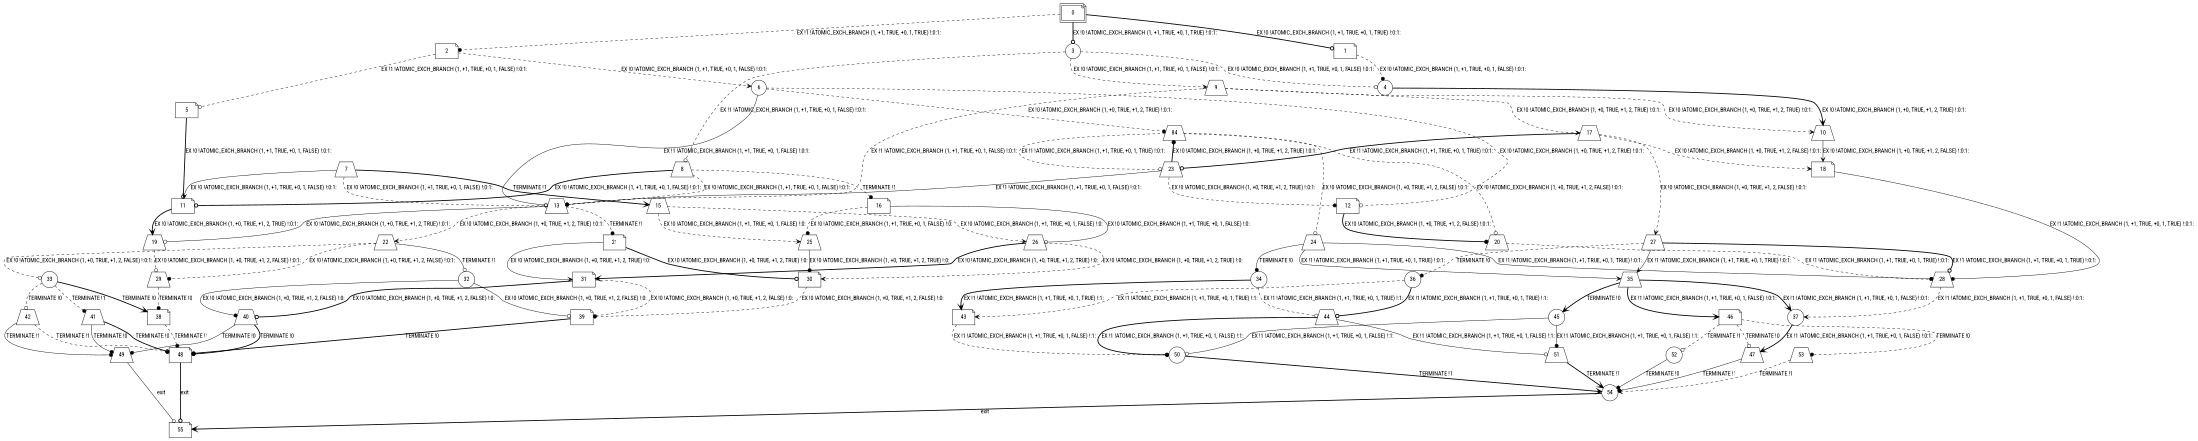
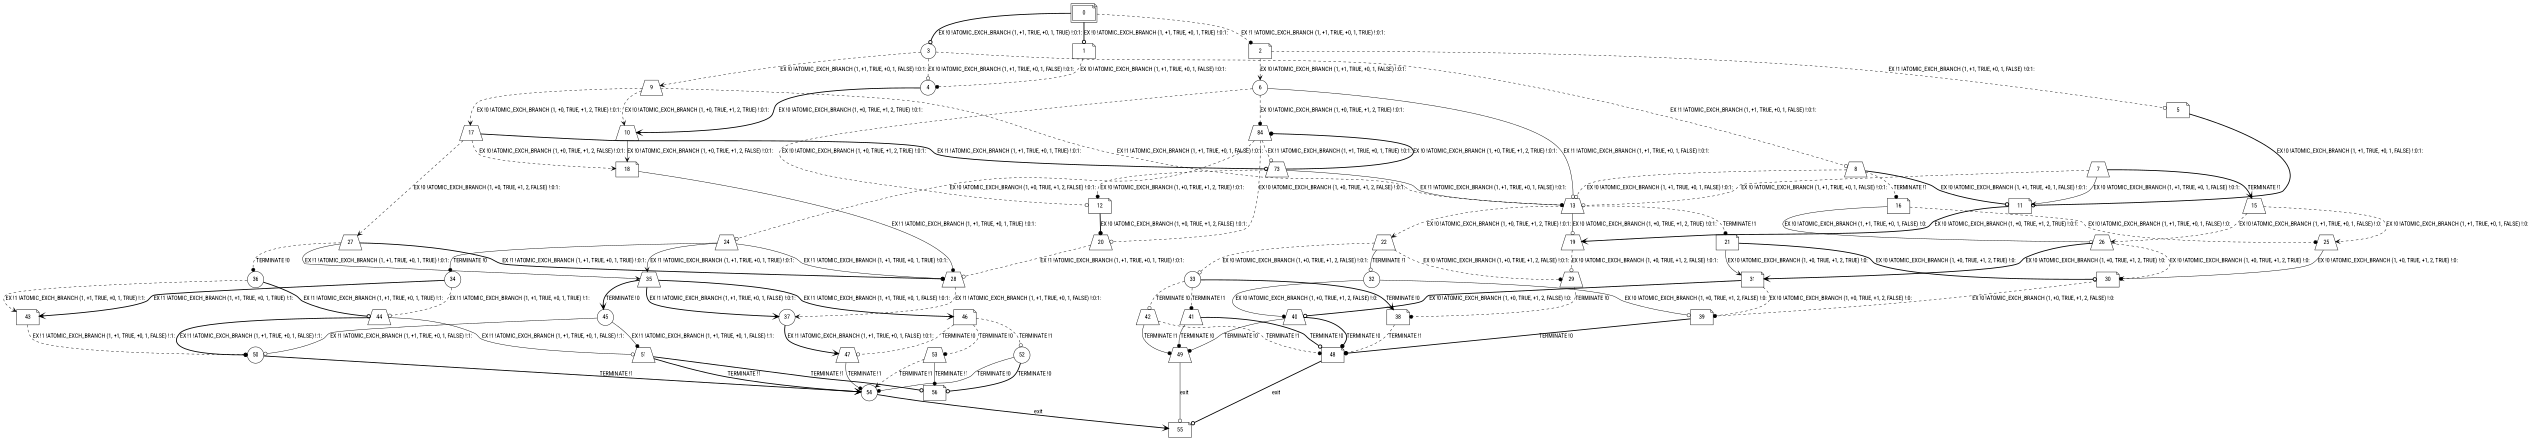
(1171, 169) -> (1277, 169)
none -> (935, 393)
